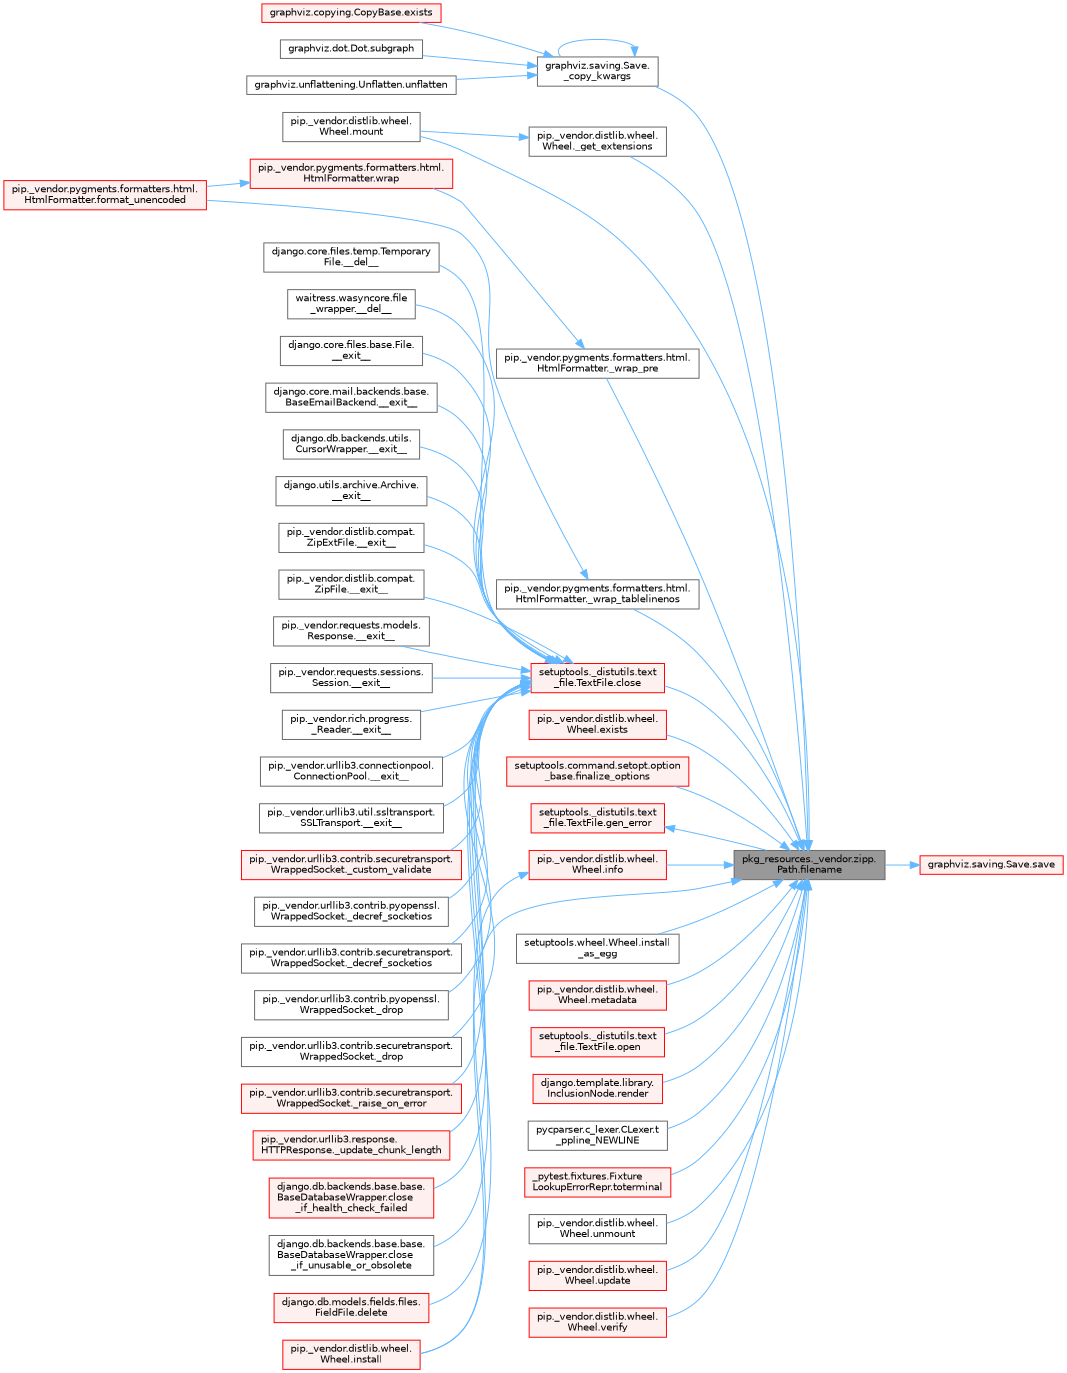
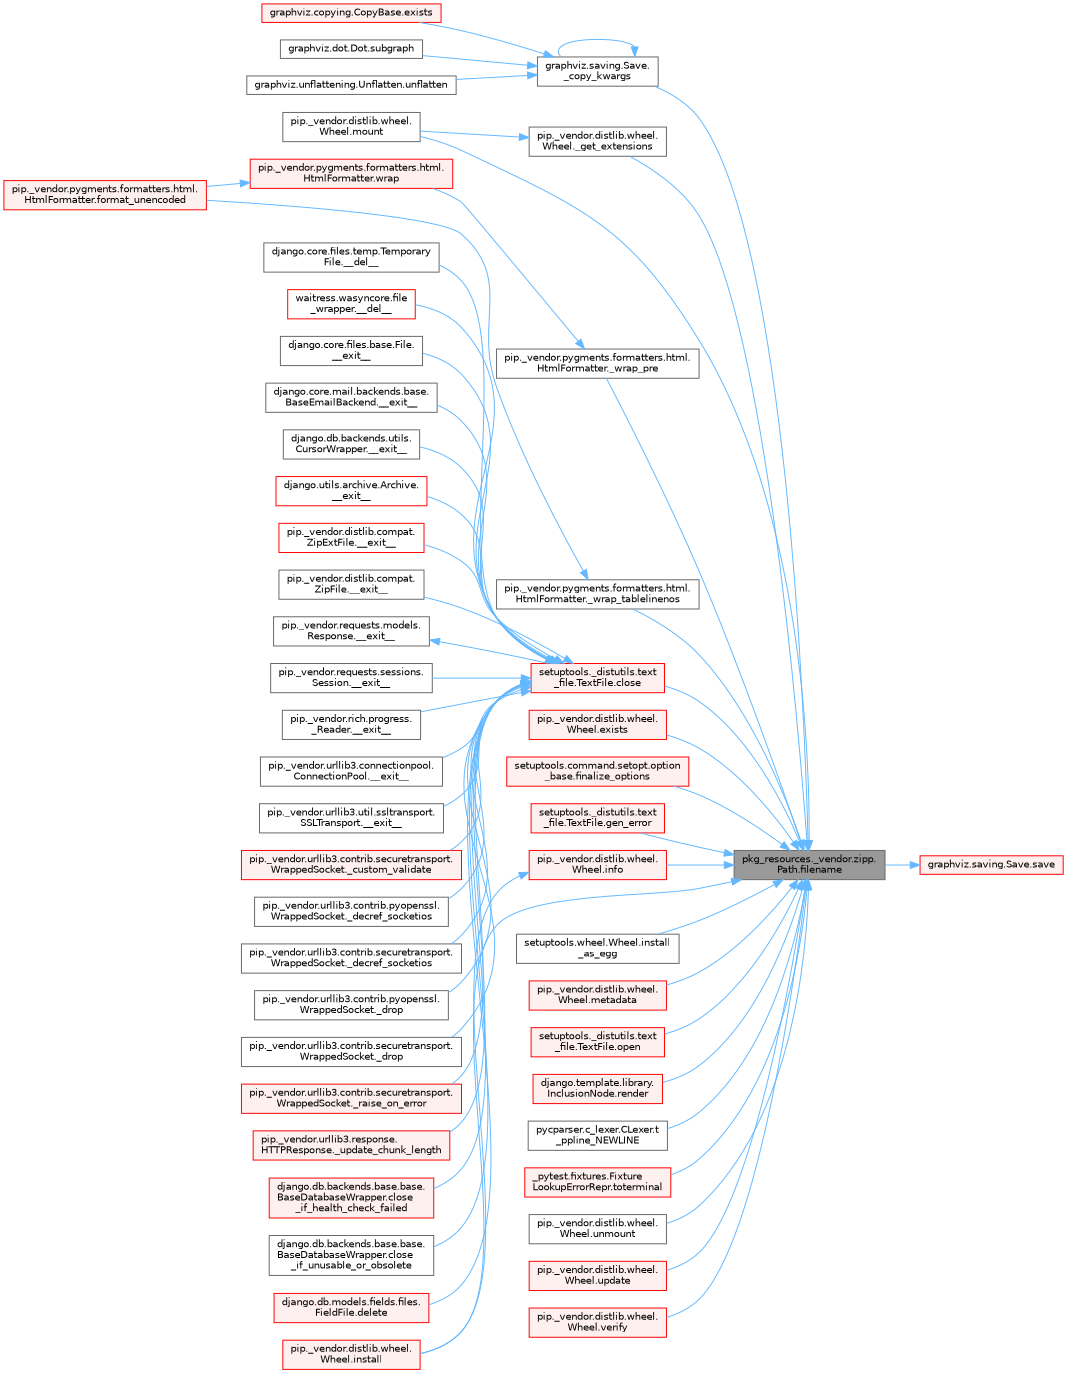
(351, 304) -> (351, 304)
(351, 491) -> (351, 491)
(351, 538) -> (351, 538)
(461, 659) -> (494, 652)
(721, 839) -> (682, 843)
